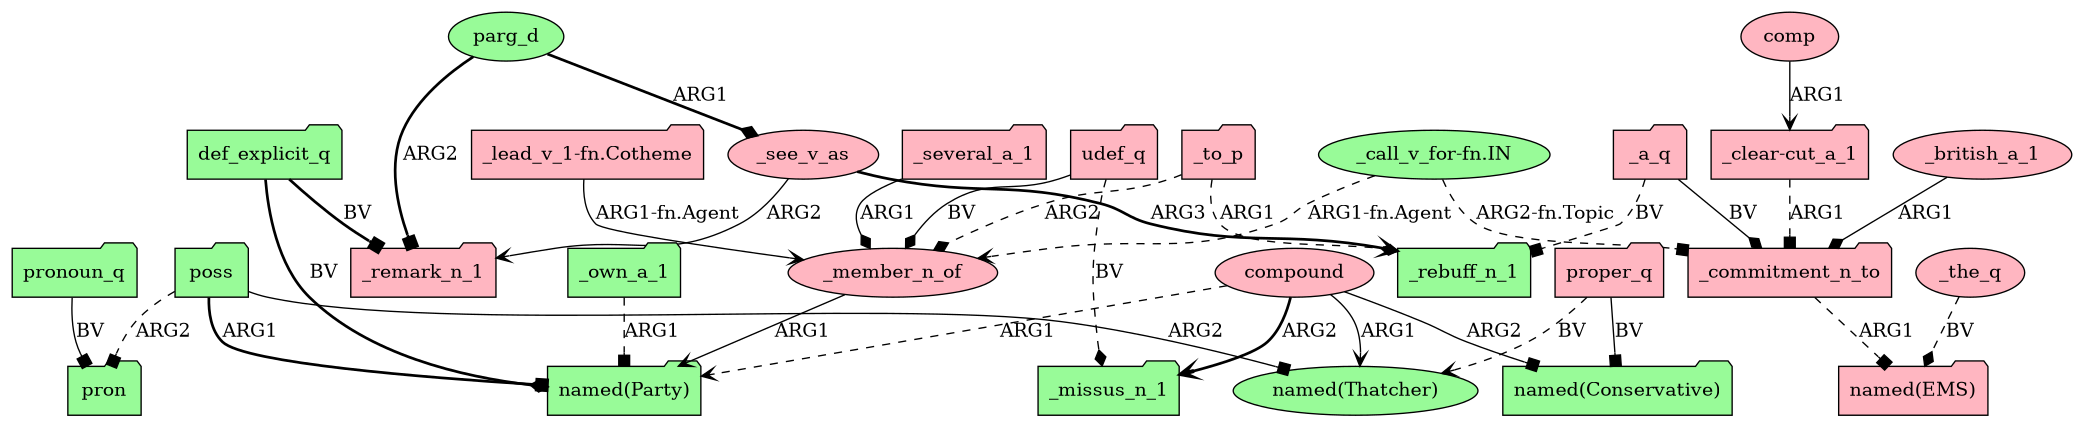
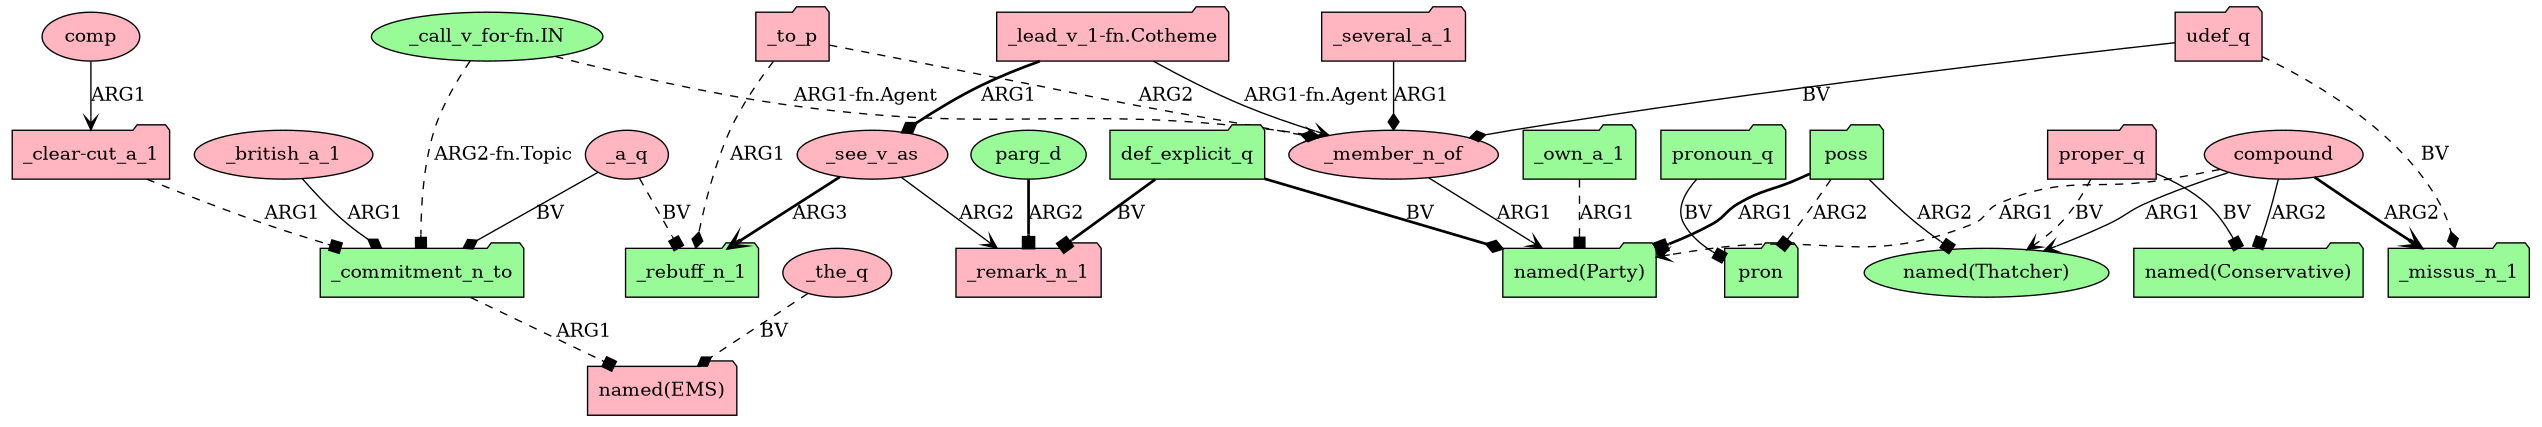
(645, 92) -> (976, 88)
(1650, 155) -> (627, 155)
(1790, 273) -> (422, 273)
